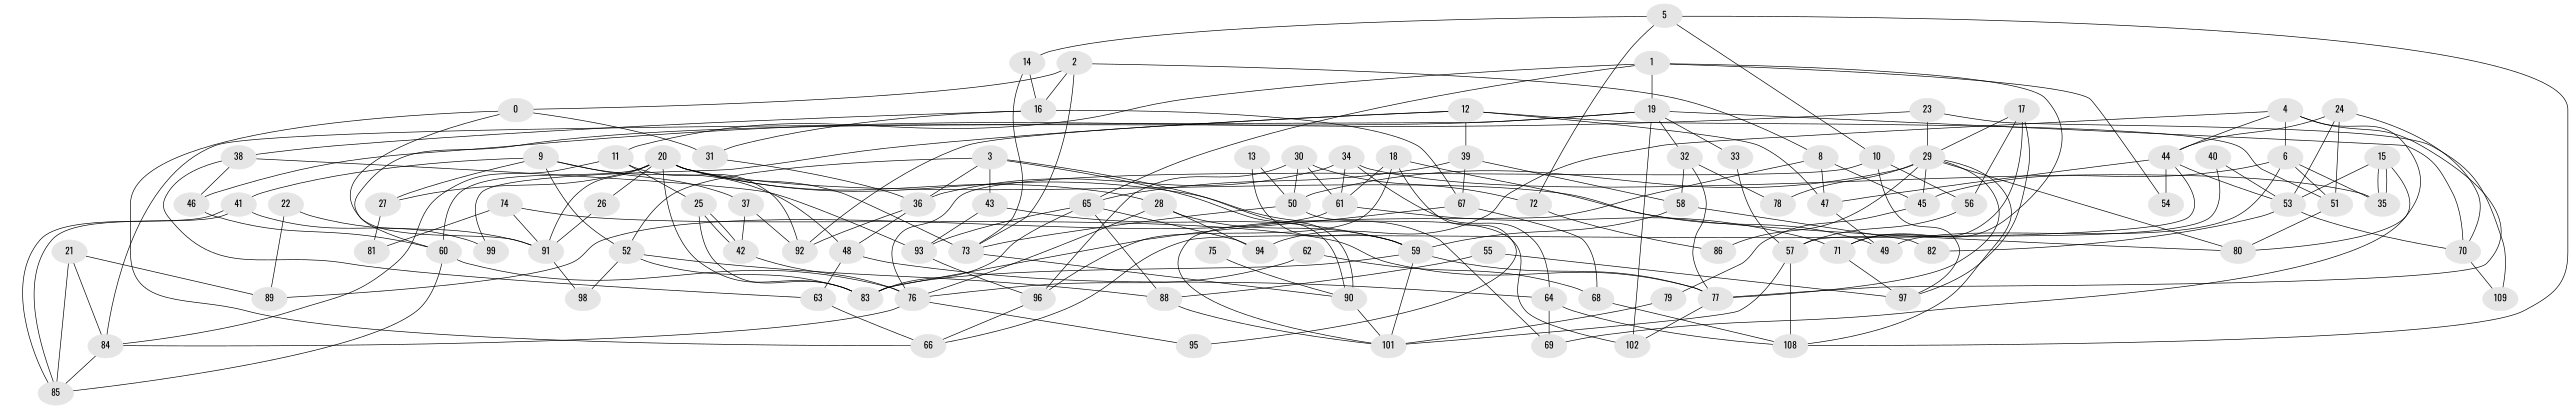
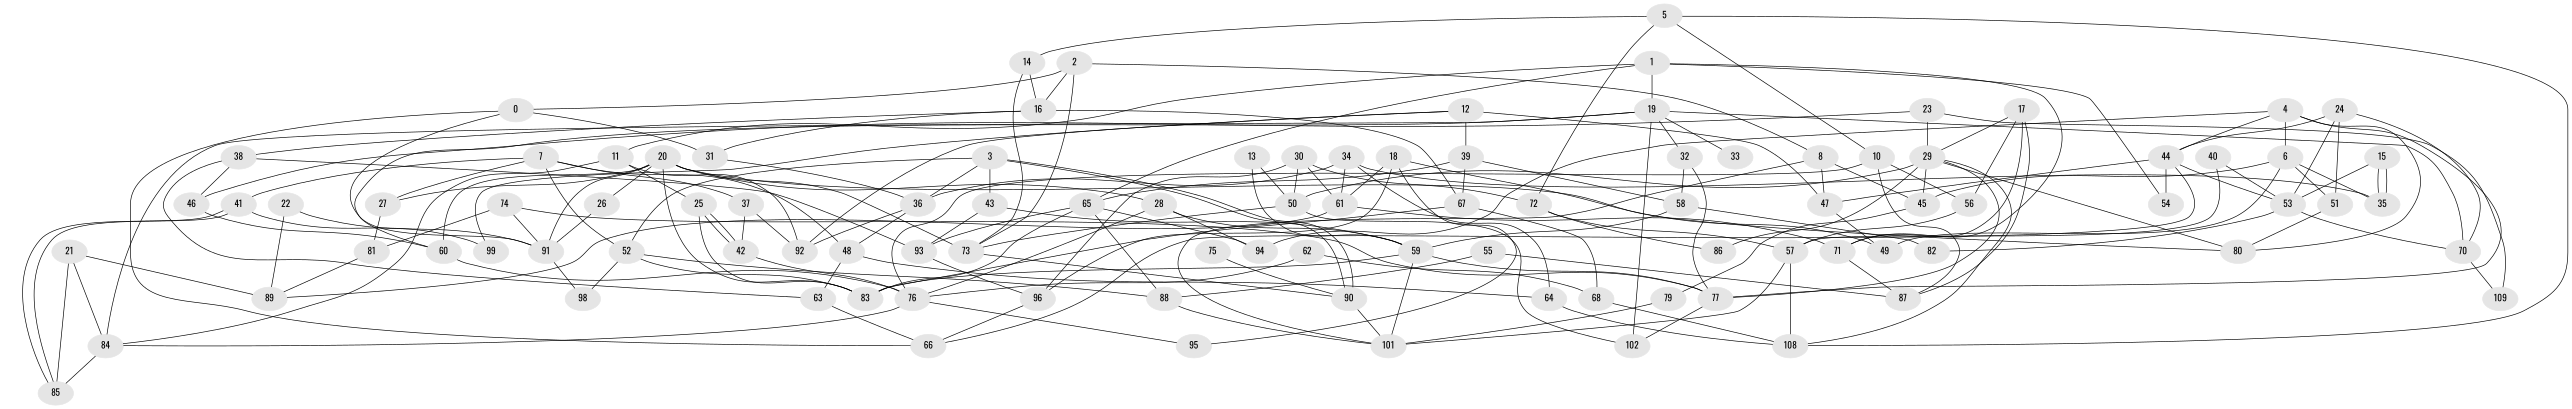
(1868, 124) -> none
(541, 157) -> (541, 157)
(1778, 205) -> none
(1751, 210) -> (1661, 231)
none -> (321, 275)
(1903, 299) -> (1903, 299)
(1549, 346) -> none
(275, 359) -> none
